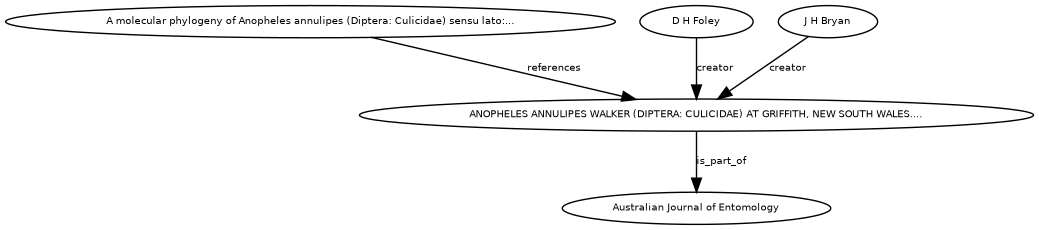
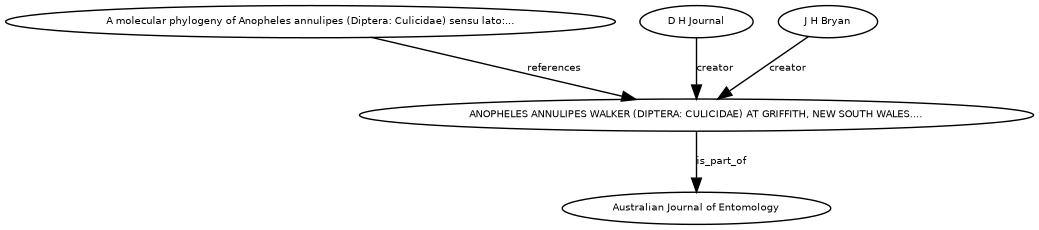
(697, 22) -> (697, 22)
